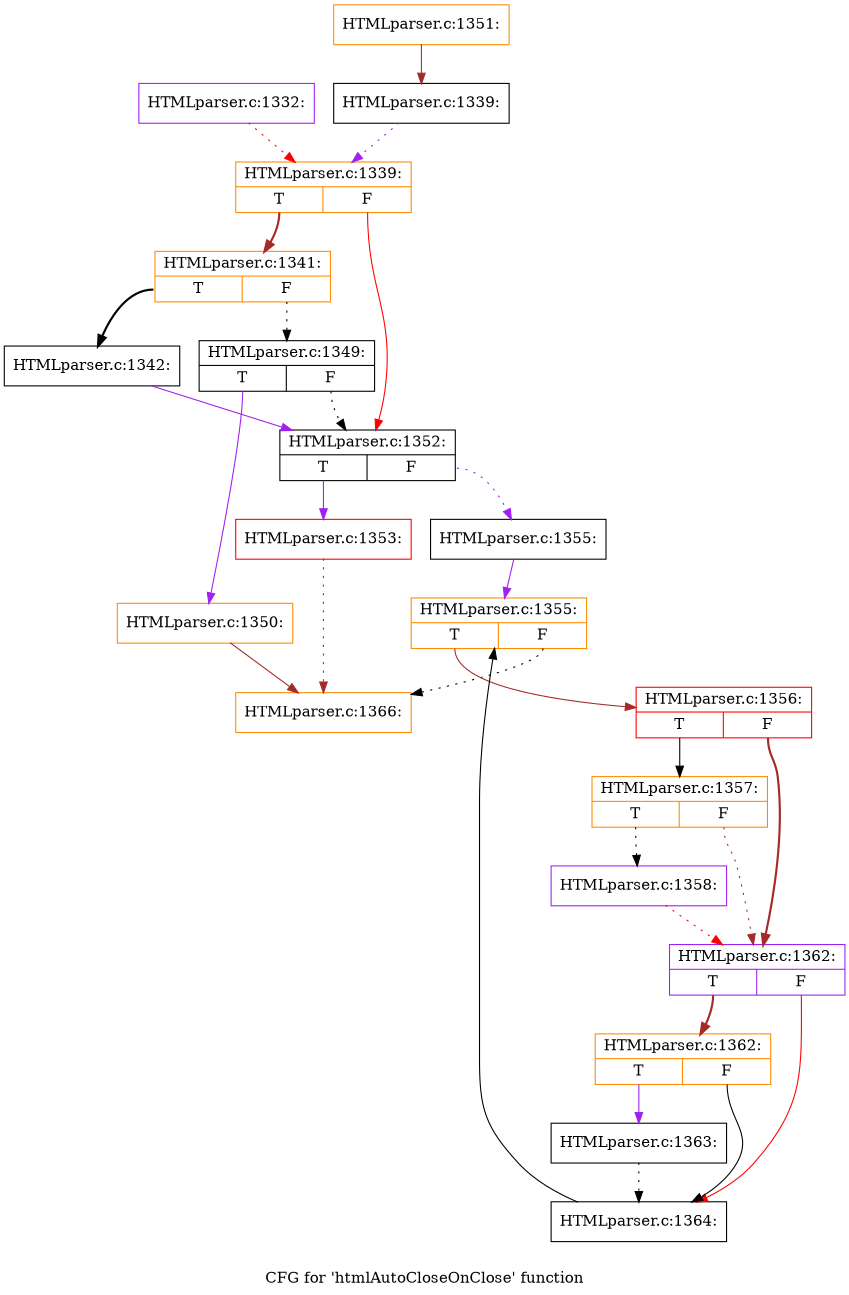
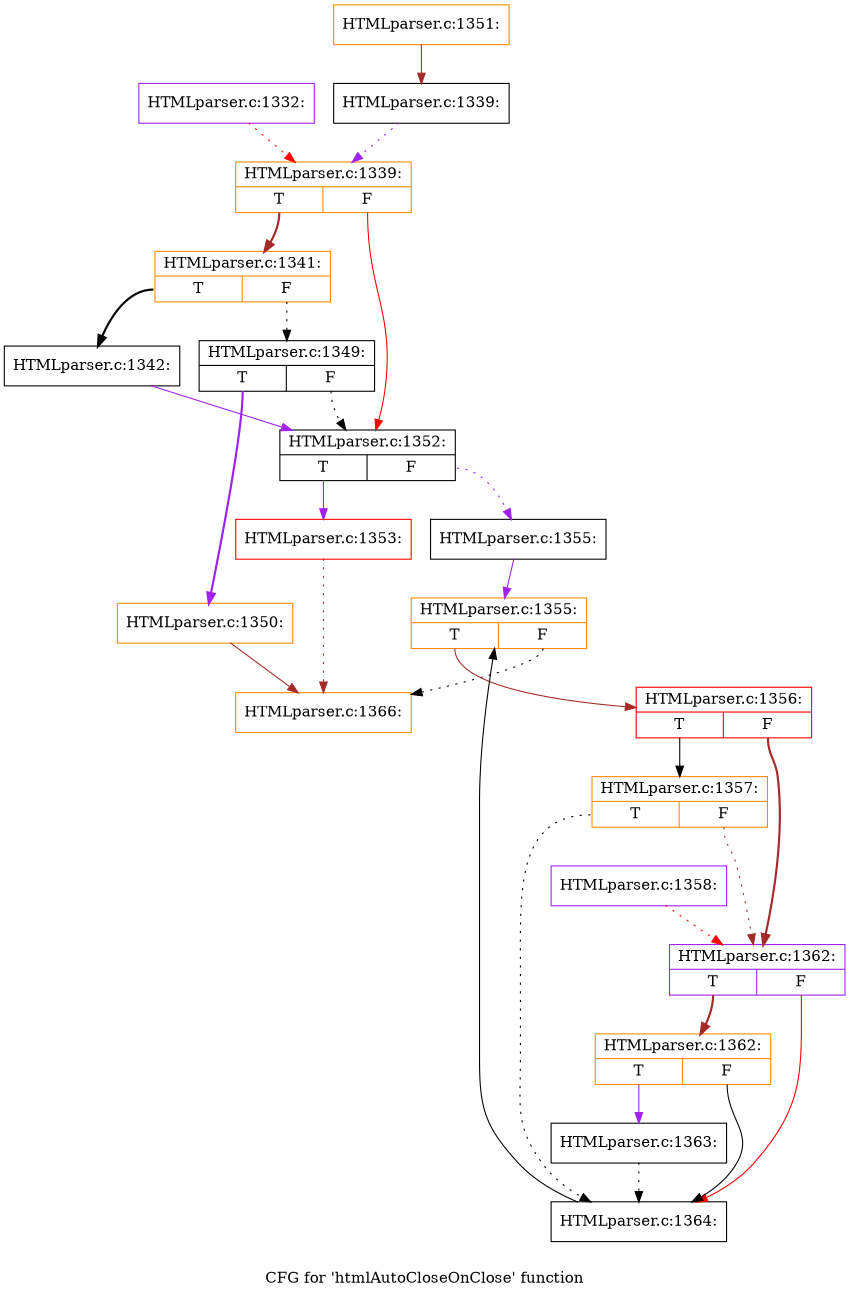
(230, 493) -> (230, 493)
(636, 841) -> (520, 998)
